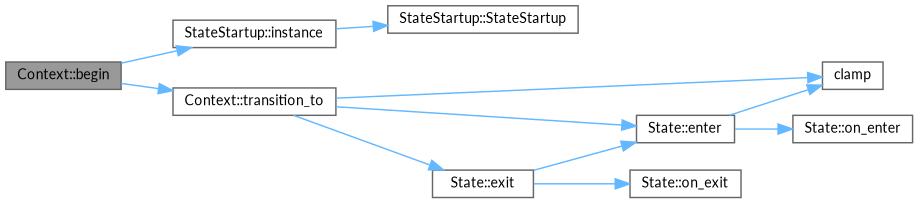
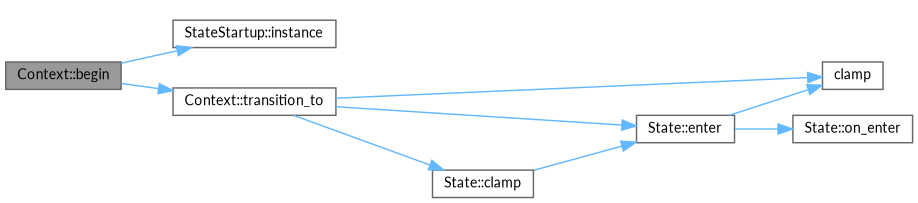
(483, 19) -> none
(483, 184) -> (483, 184)
(686, 184) -> none
